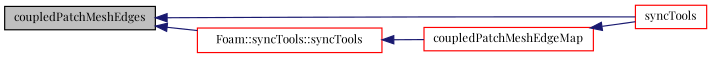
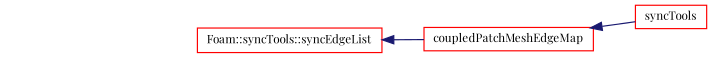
(80, 18) -> none
(290, 40) -> (290, 40)
